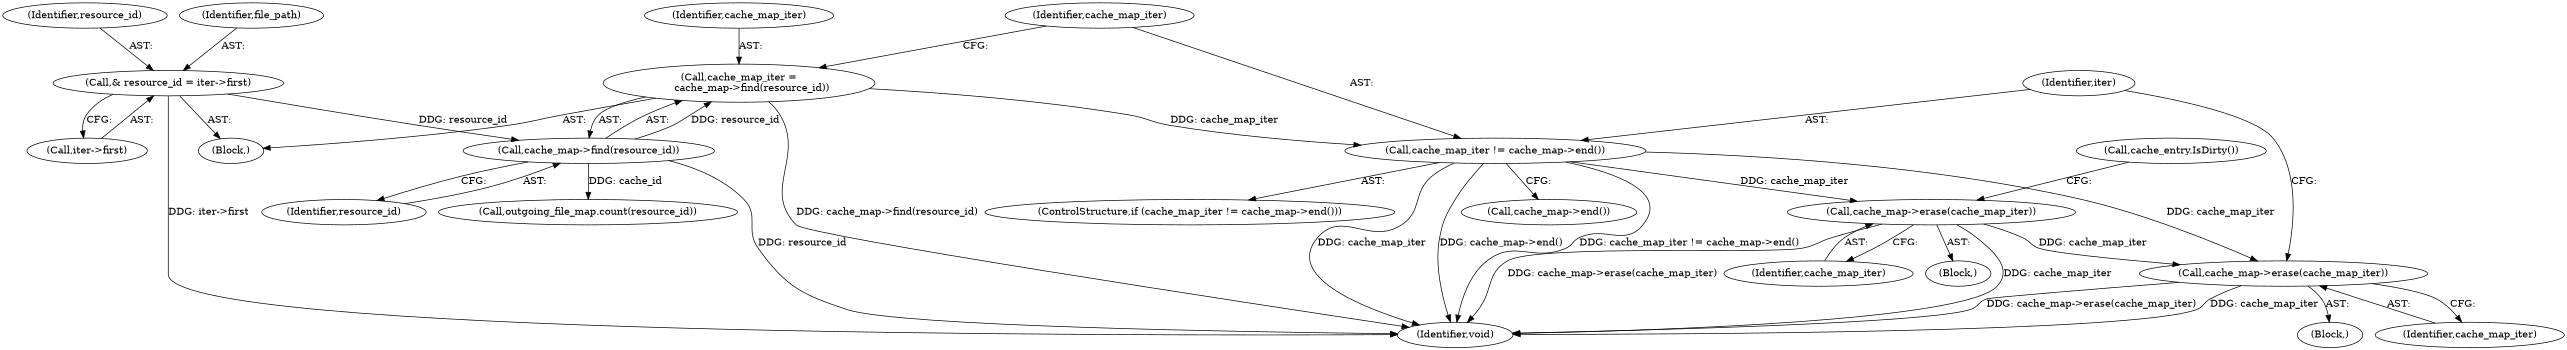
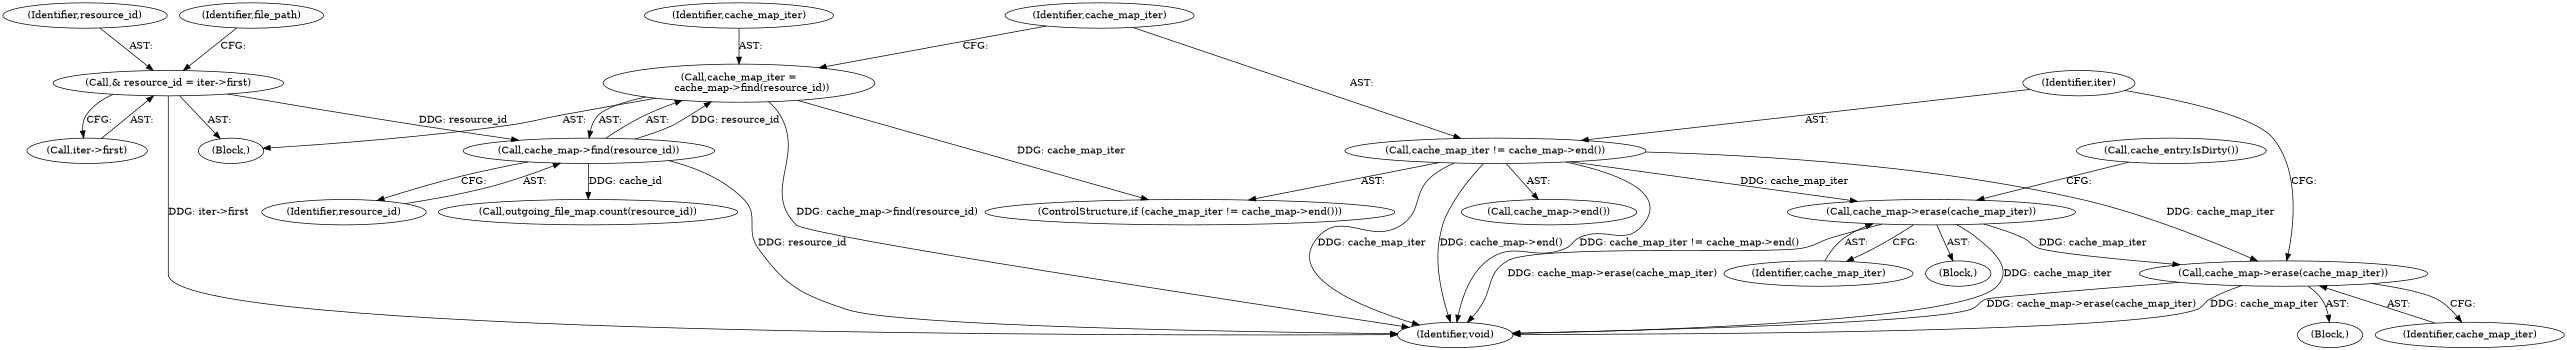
(235, 46) -> (235, 46)
(1112, 112) -> (969, 149)
(1540, 181) -> (1540, 181)
